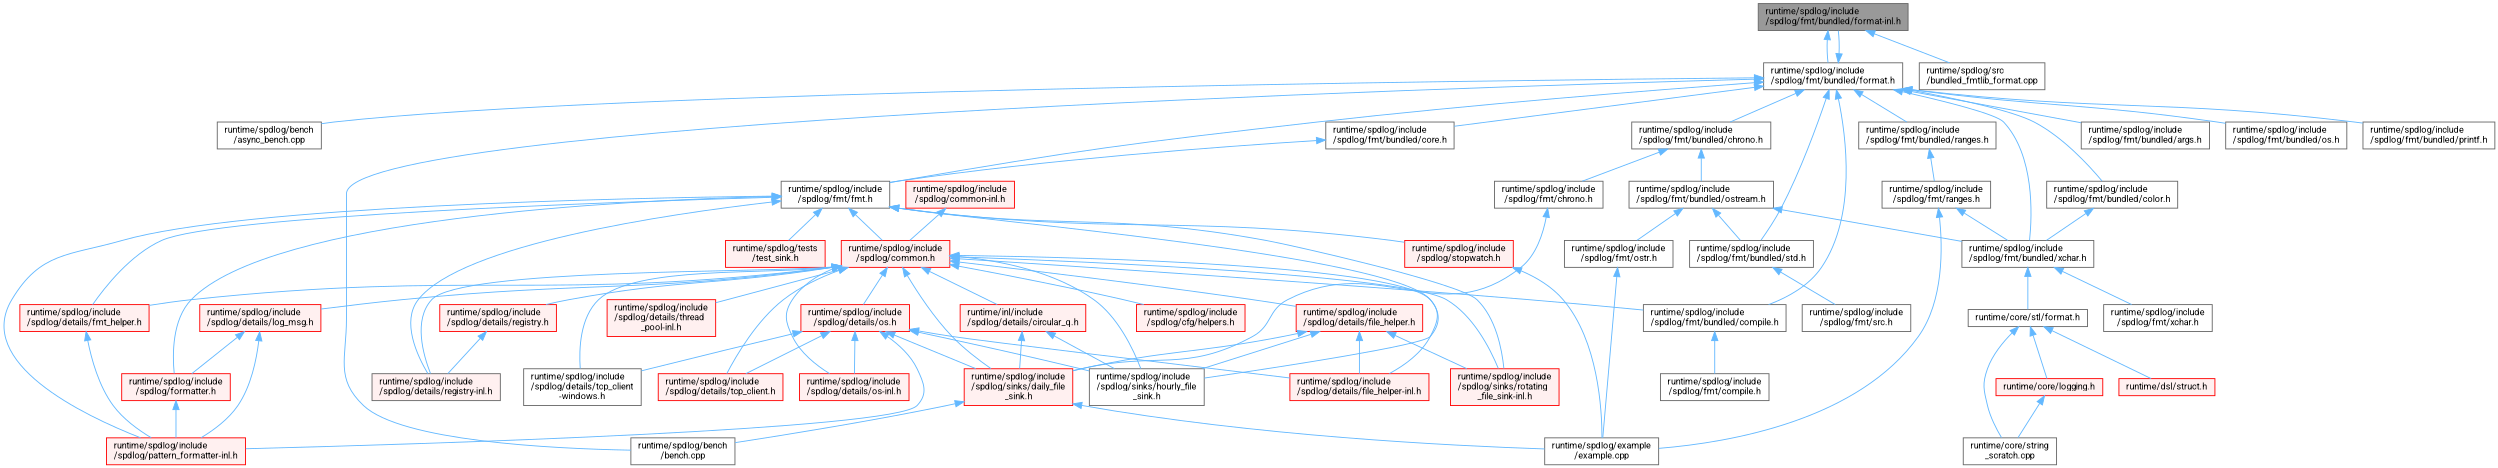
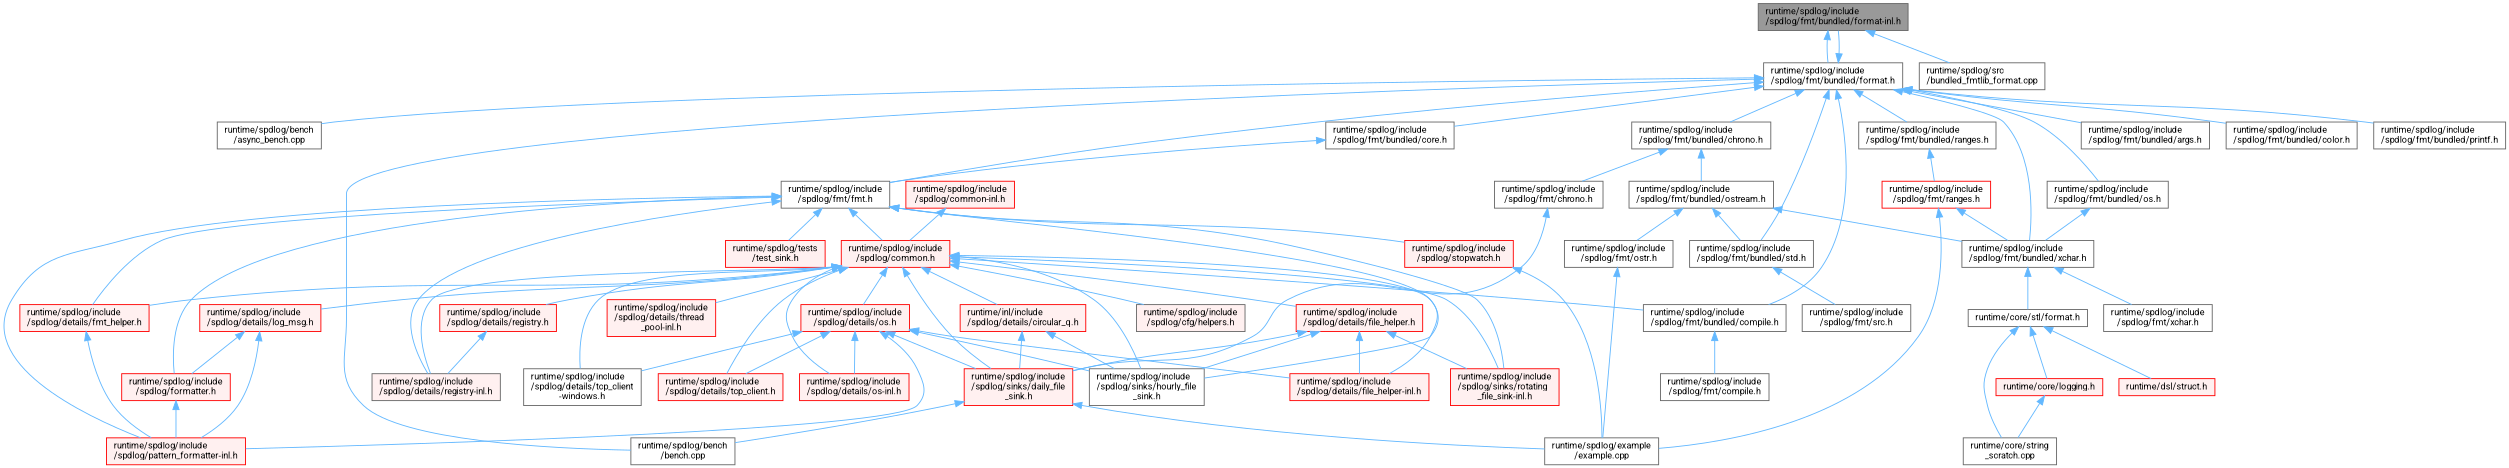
(1936, 195) -> (1936, 195)
(2066, 227) -> (2064, 227)
(1191, 318) -> (1191, 318)
